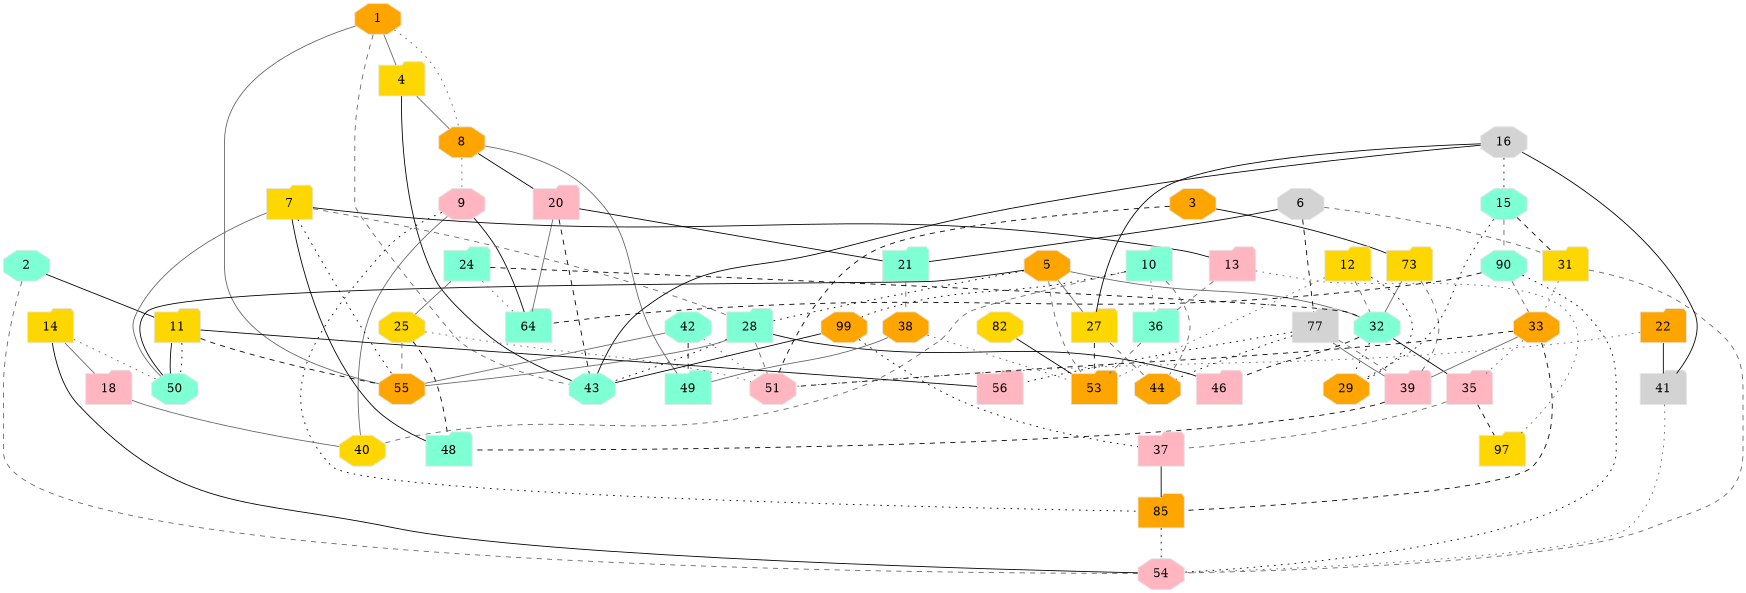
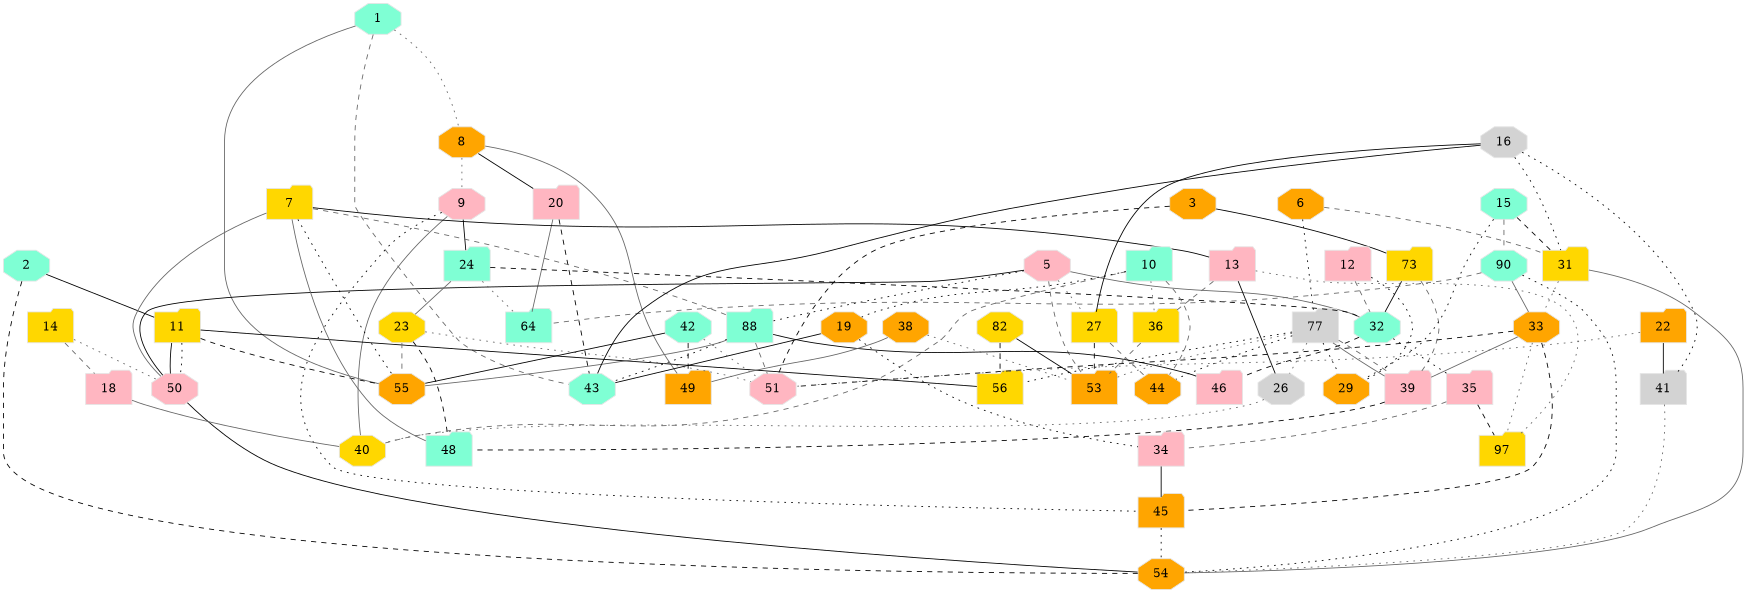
(378, 19) -> (378, 19)
(402, 81) -> none
(1504, 173) -> (1541, 202)
(1301, 204) -> (1301, 204)
(1645, 242) -> (1645, 242)
(504, 262) -> (464, 233)
(906, 266) -> none
(1047, 266) -> (1047, 266)
(1308, 266) -> (1308, 266)
(1348, 266) -> (1348, 266)
(1070, 296) -> (1070, 296)
(1520, 297) -> (1520, 297)
(1392, 300) -> (1392, 300)
(1017, 303) -> (1017, 303)
(402, 327) -> (402, 327)
(750, 327) -> (750, 327)
(844, 327) -> (844, 327)
(1156, 327) -> (1156, 327)
(1221, 327) -> (1204, 353)
(333, 347) -> (333, 347)
(1504, 357) -> (1519, 389)
(80, 358) -> (80, 358)
(521, 363) -> (533, 361)
none -> (1000, 364)
(1434, 365) -> (1434, 365)
(1358, 366) -> (1334, 365)
(175, 389) -> (175, 389)
(688, 389) -> (688, 389)
(1000, 389) -> (1000, 389)
none -> (1281, 389)
(1161, 451) -> (1161, 451)
(1161, 512) -> (1161, 512)
(1640, 531) -> (1640, 531)
(558, 547) -> (650, 533)
(474, 554) -> (474, 554)
(1161, 574) -> (1161, 574)
